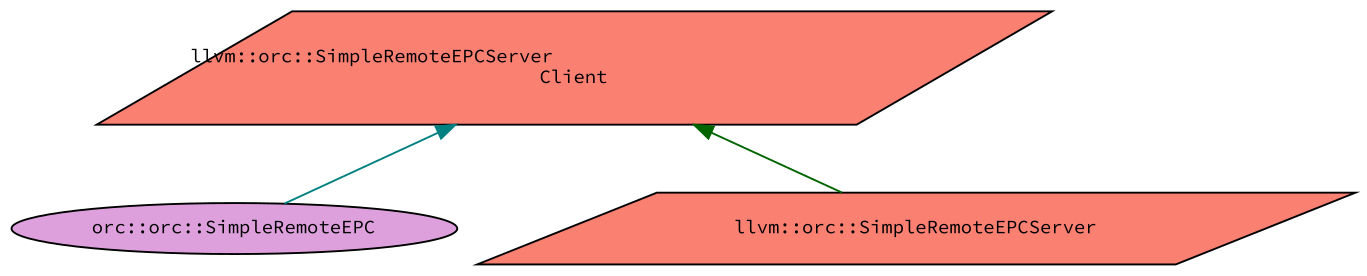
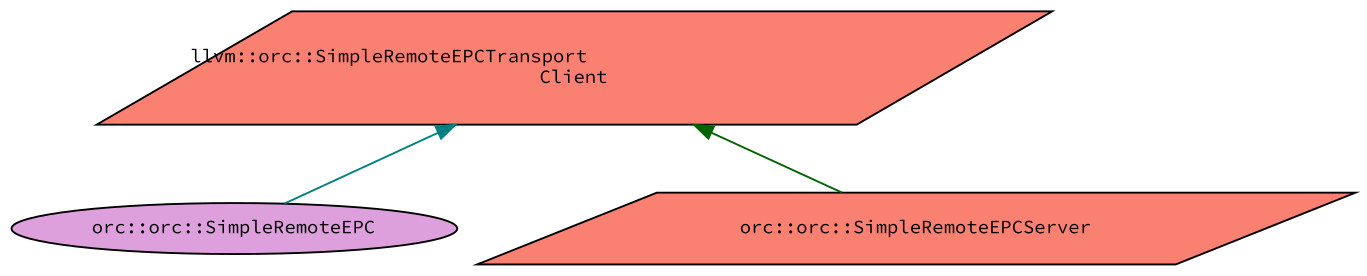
(574, 68) -> (574, 68)
(916, 229) -> (916, 229)
